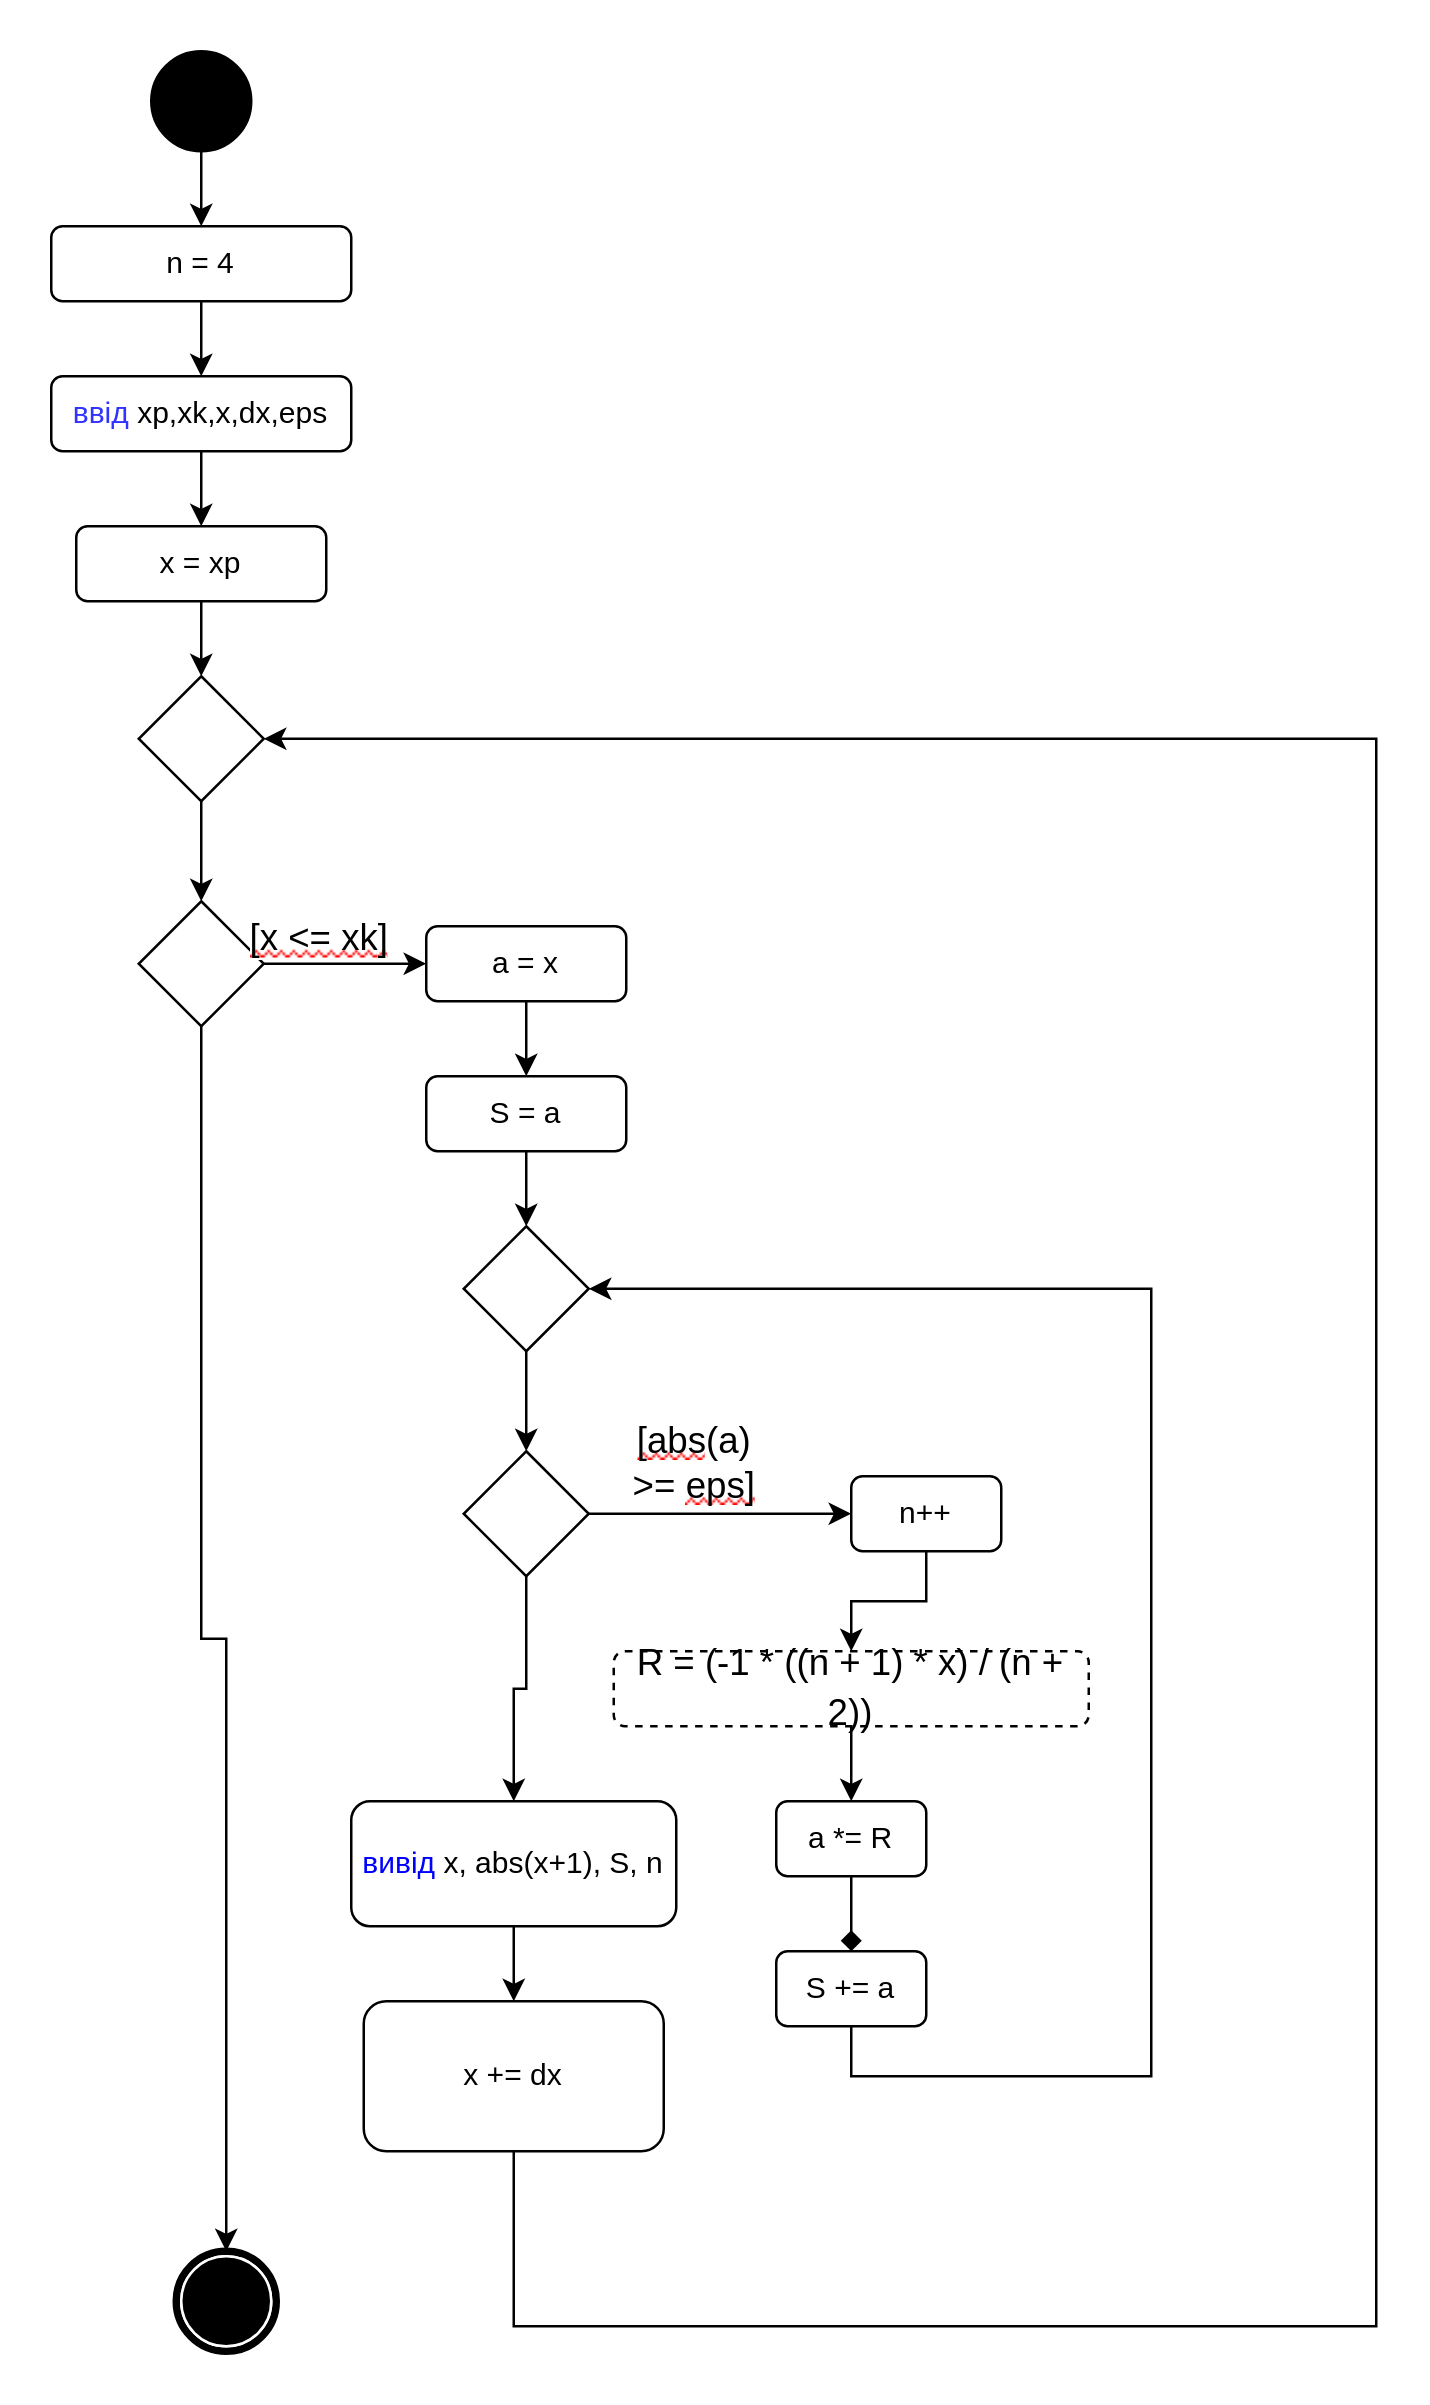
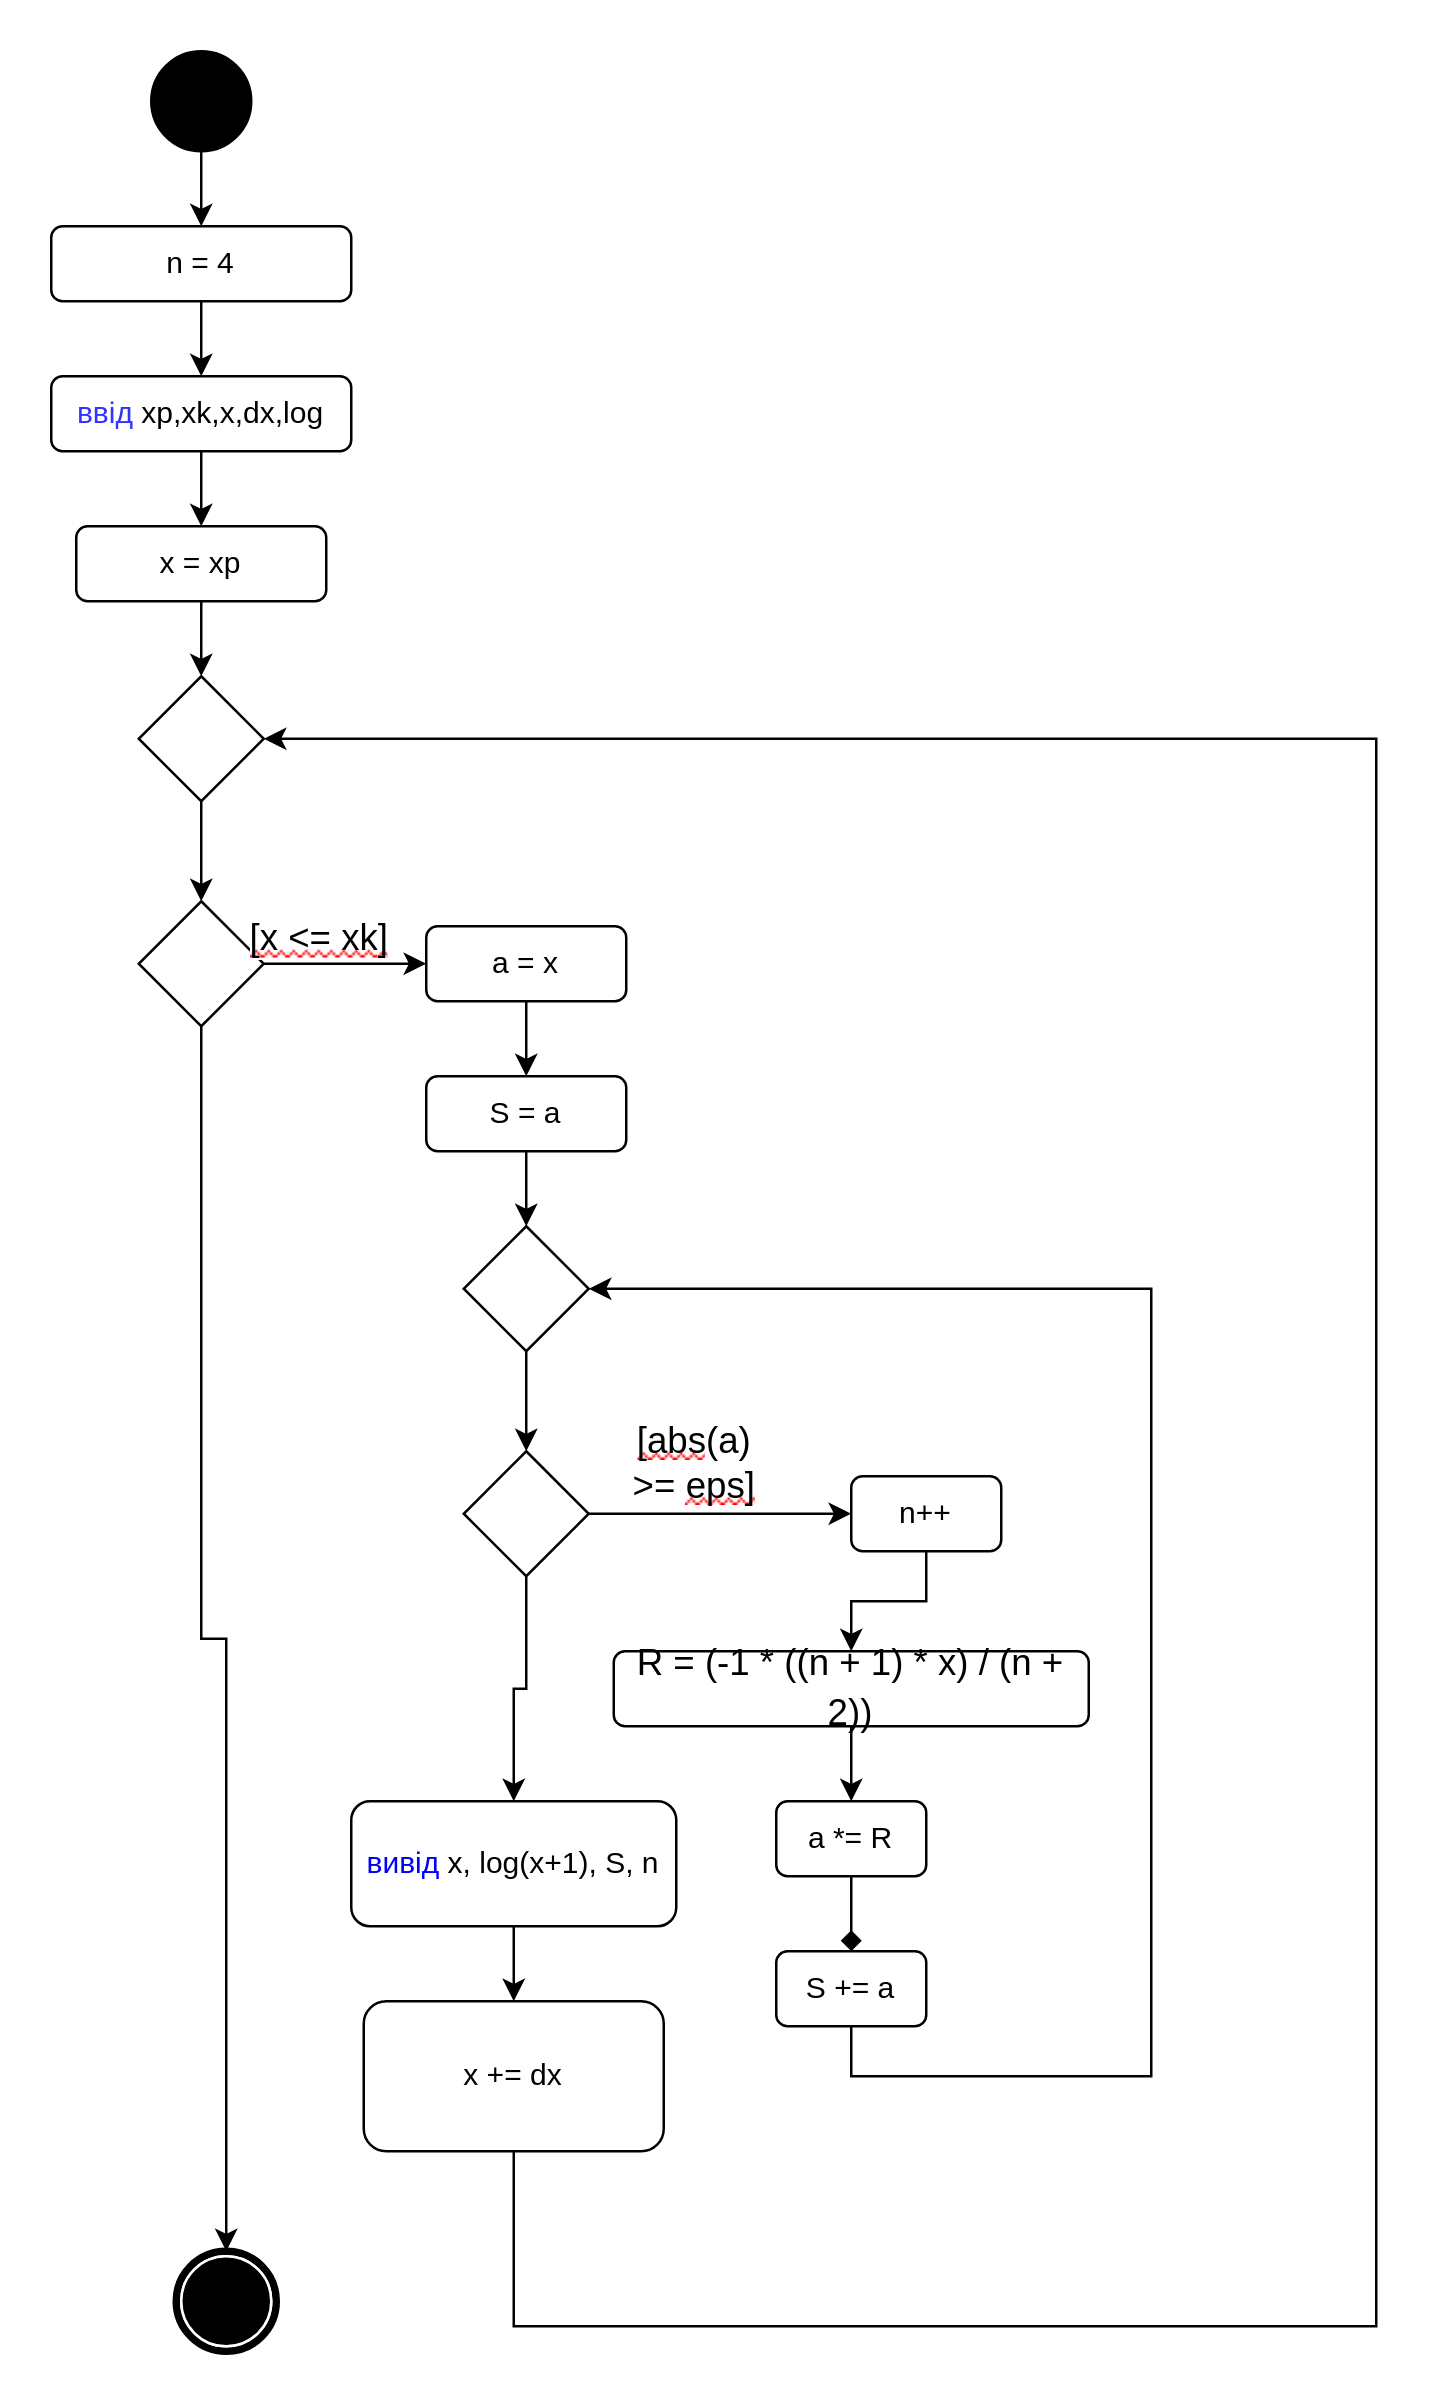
(201, 414) -> (201, 414)
(851, 1689) -> (851, 1689)
(514, 1864) -> (514, 1864)
